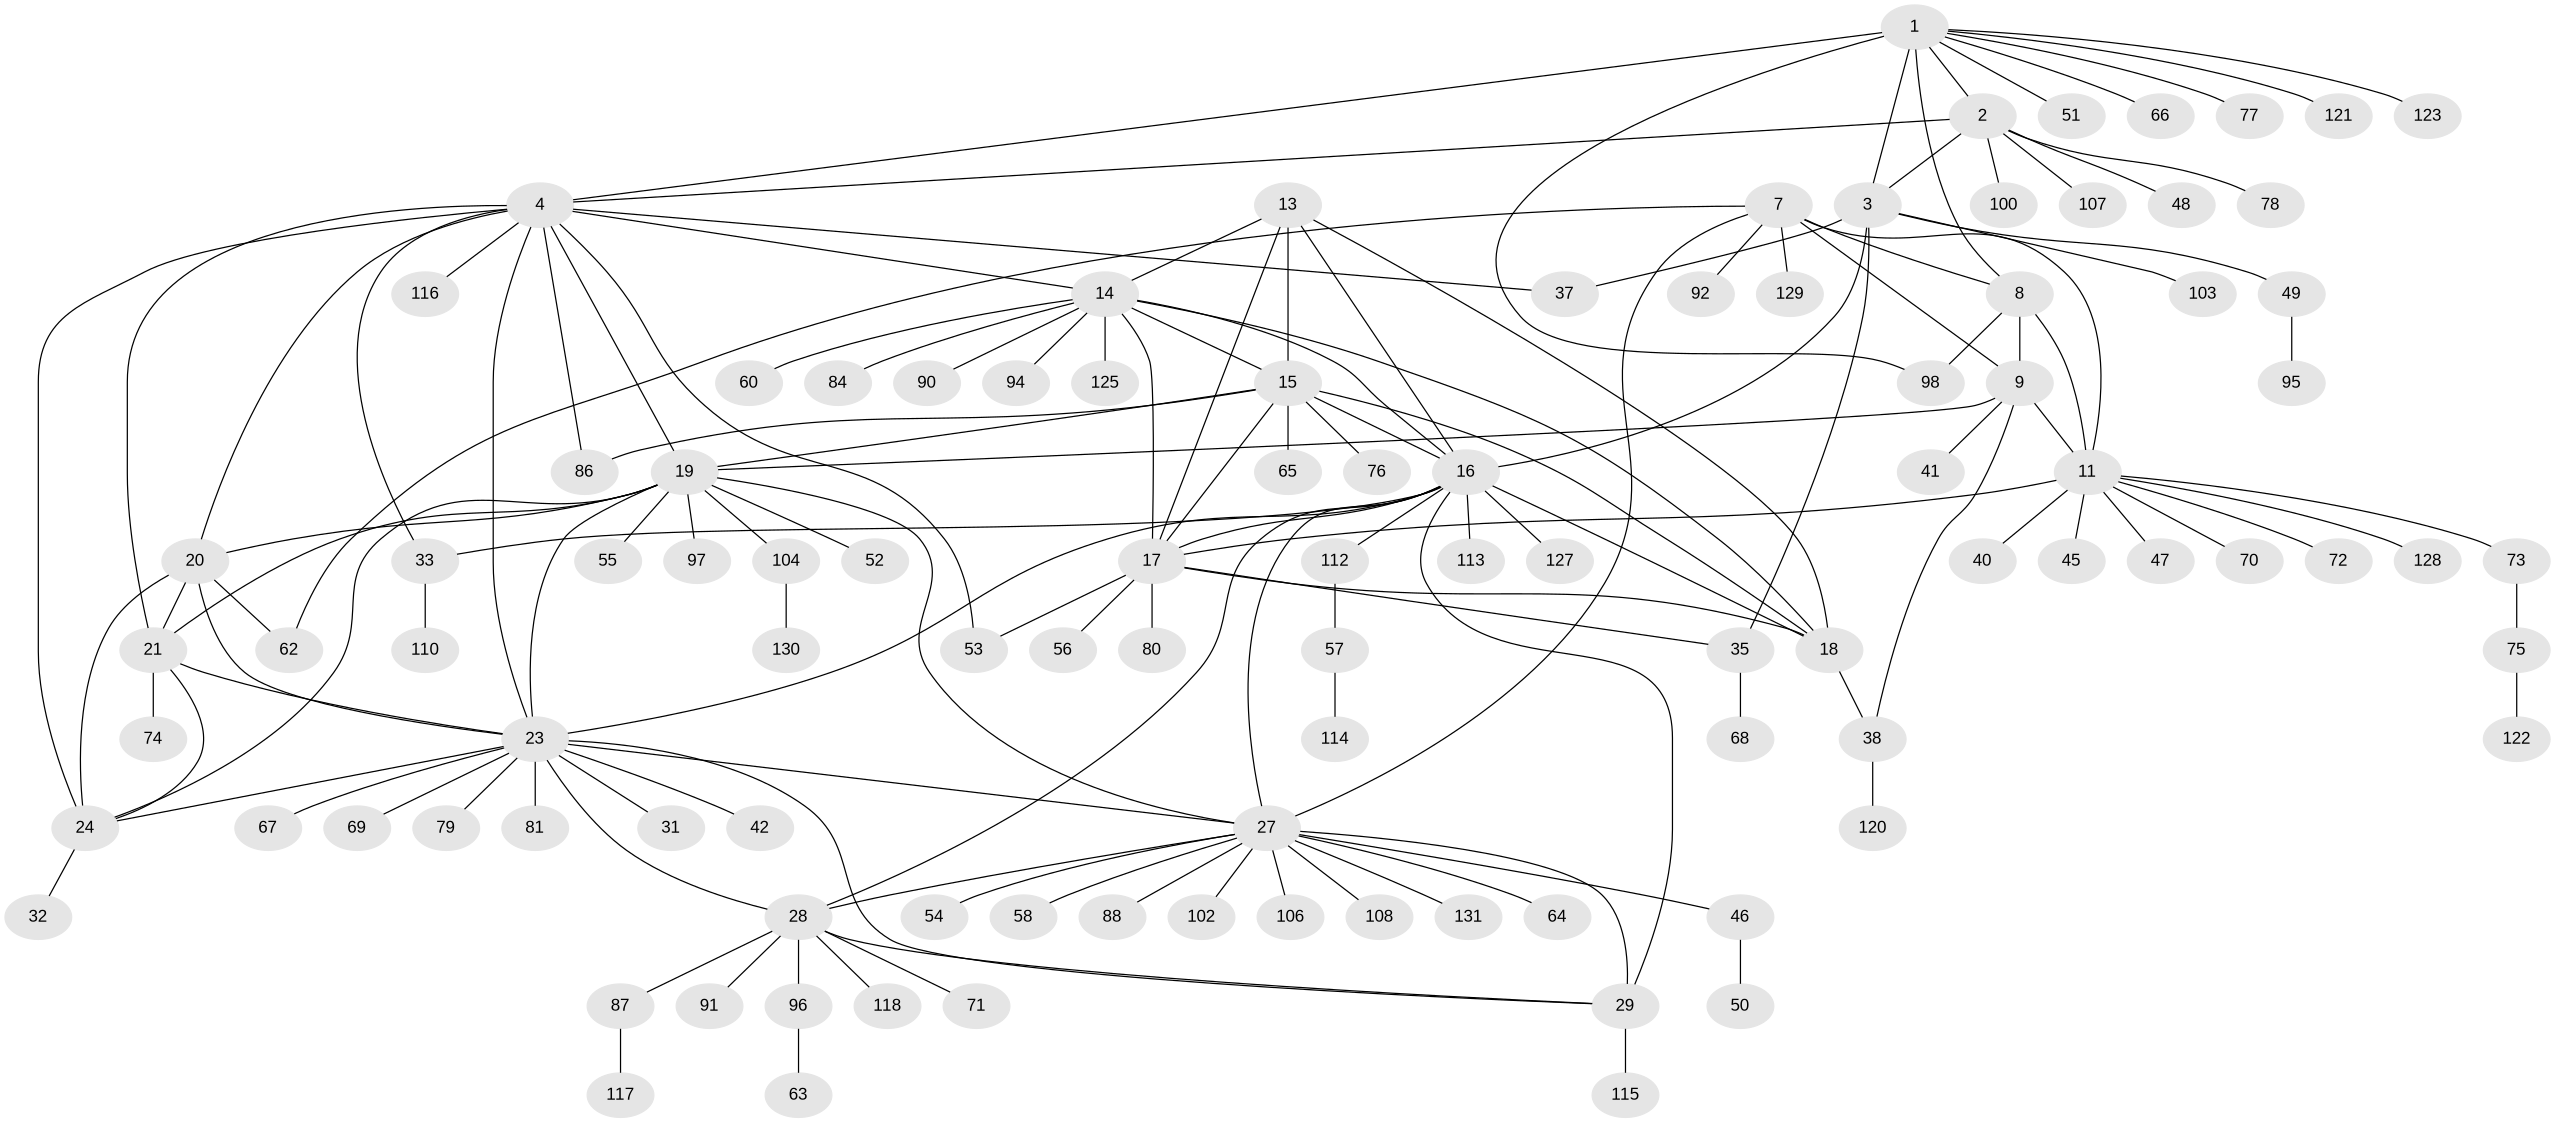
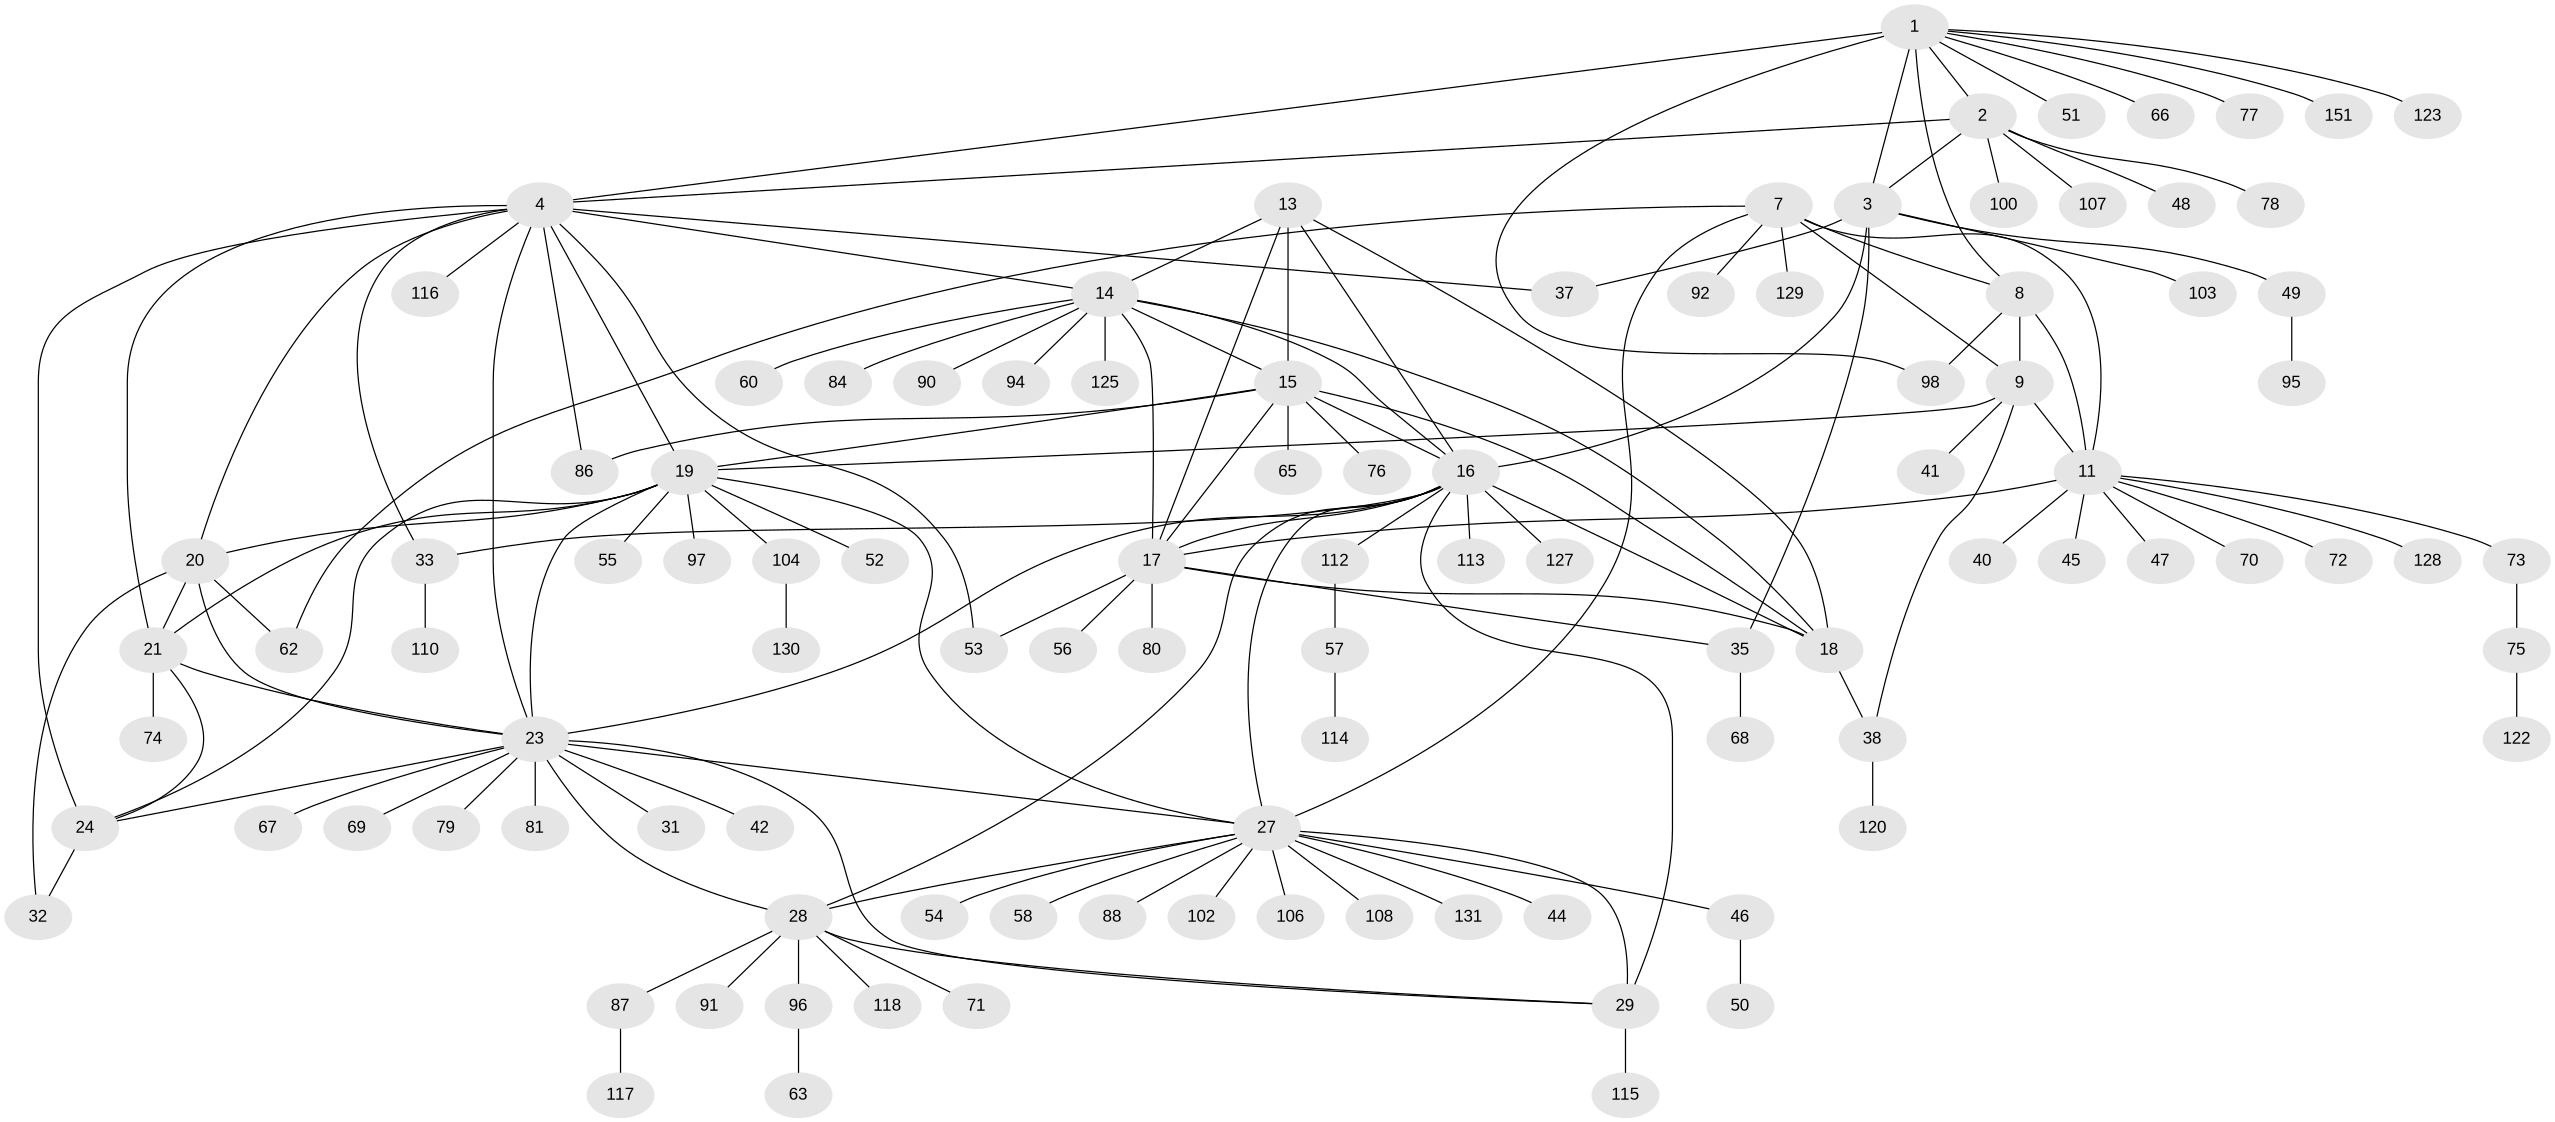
(2339, 116) -> (2339, 116)
(90, 675) -> (51, 699)
(1558, 917) -> (1558, 917)
